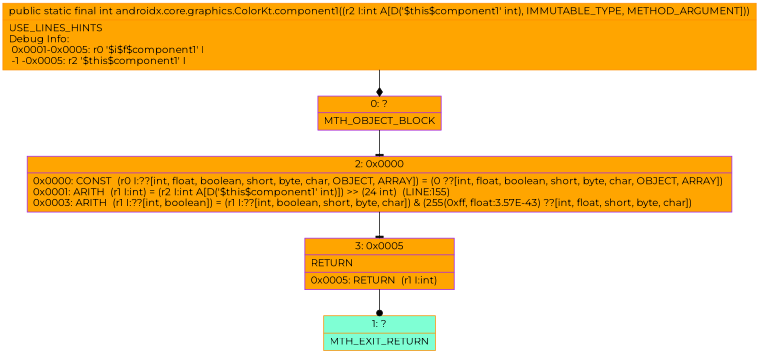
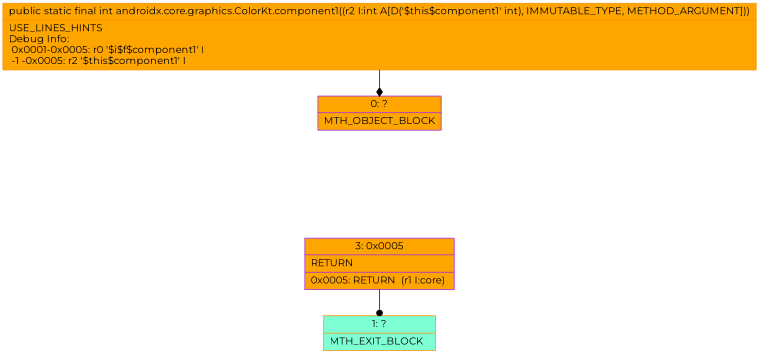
(380, 184) -> none
(376, 281) -> (380, 281)
(380, 341) -> (377, 341)
